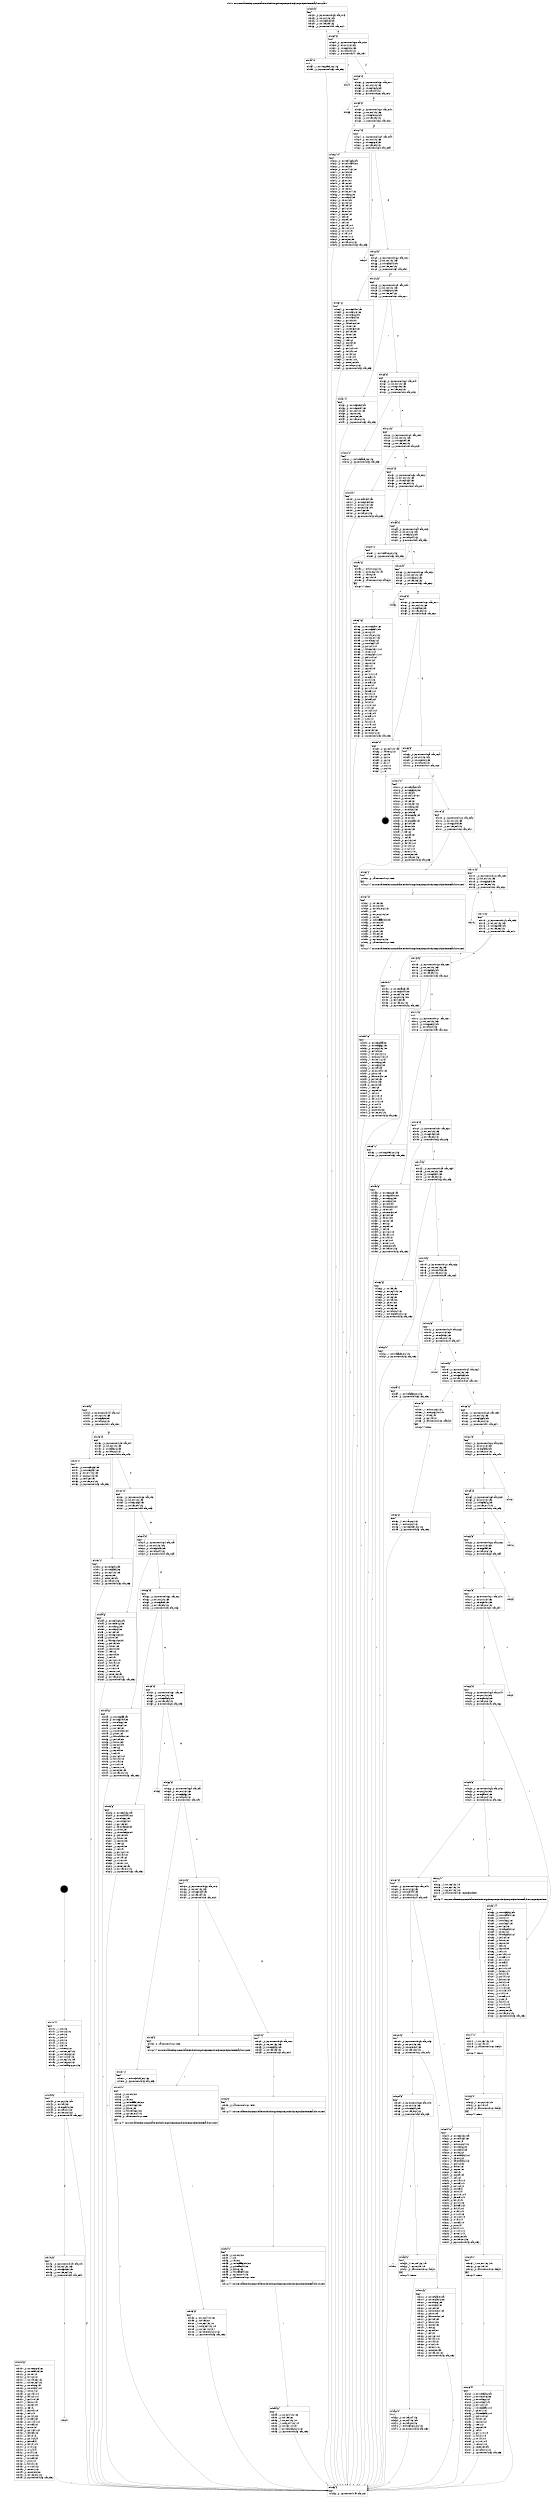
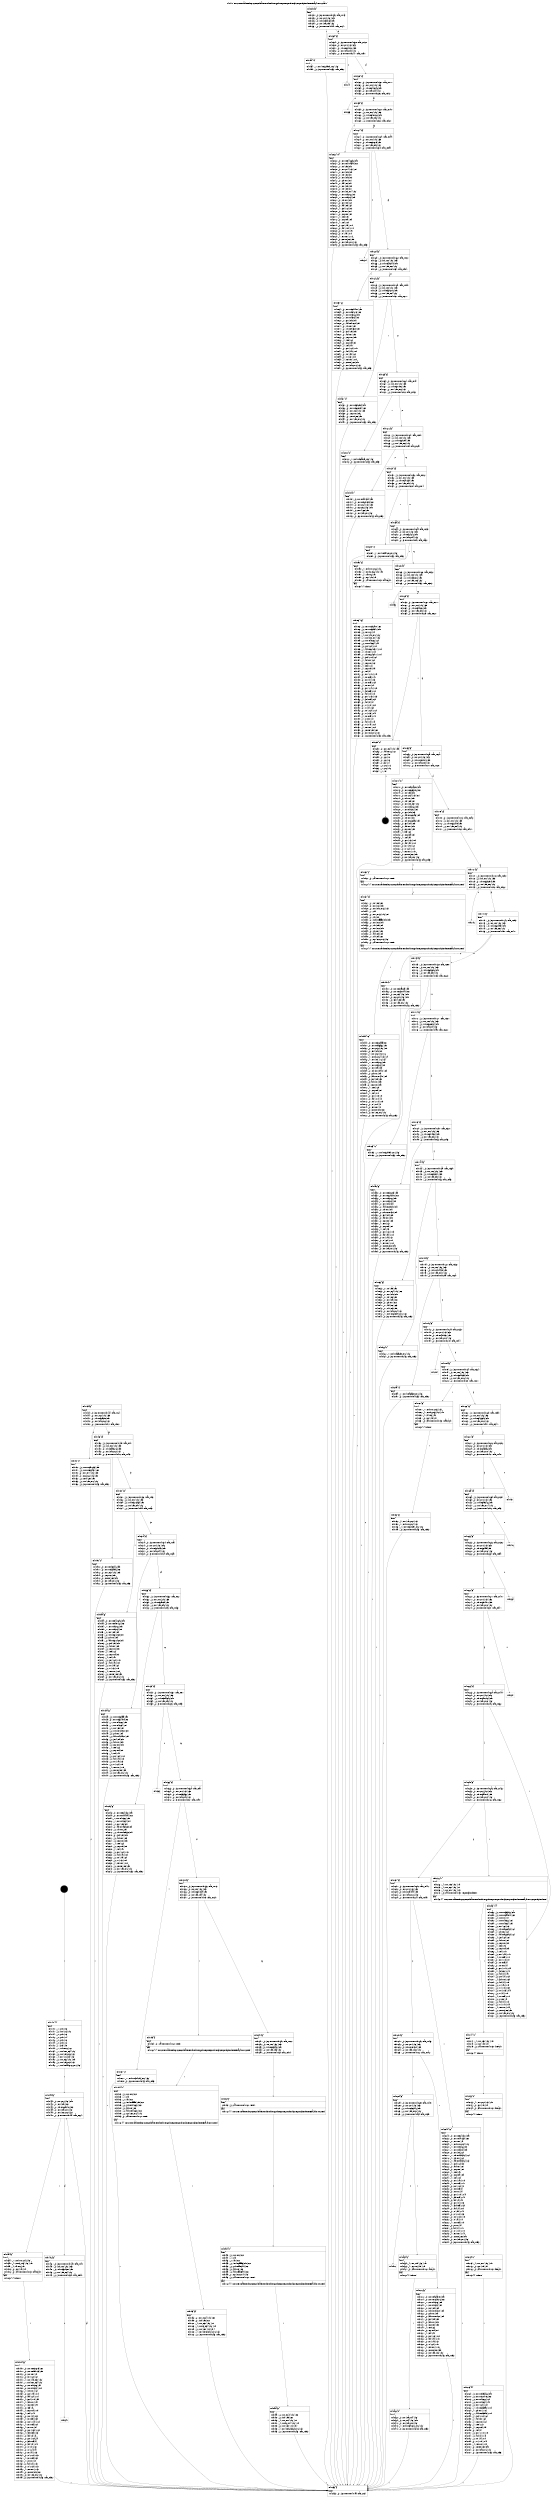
(440, 852) -> (412, 866)
none -> (22, 2267)
